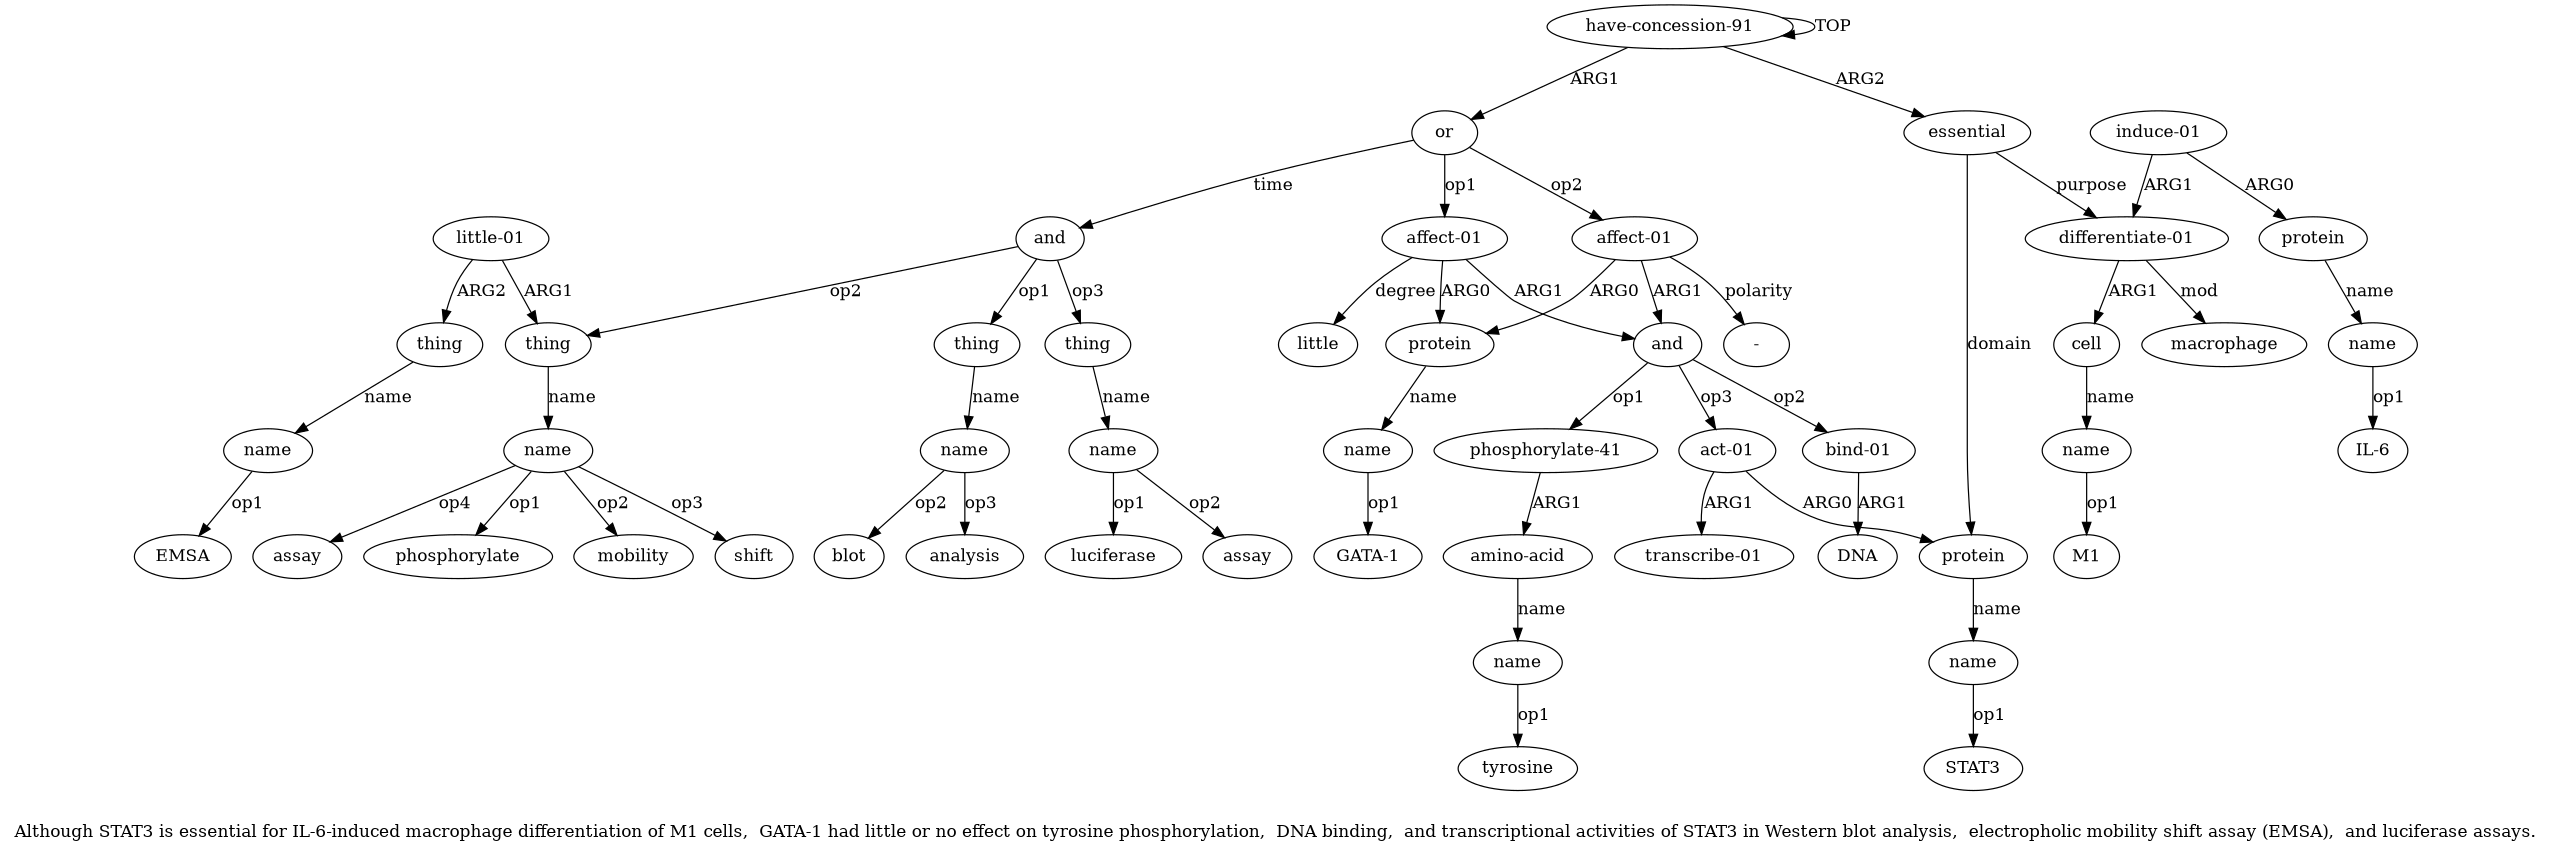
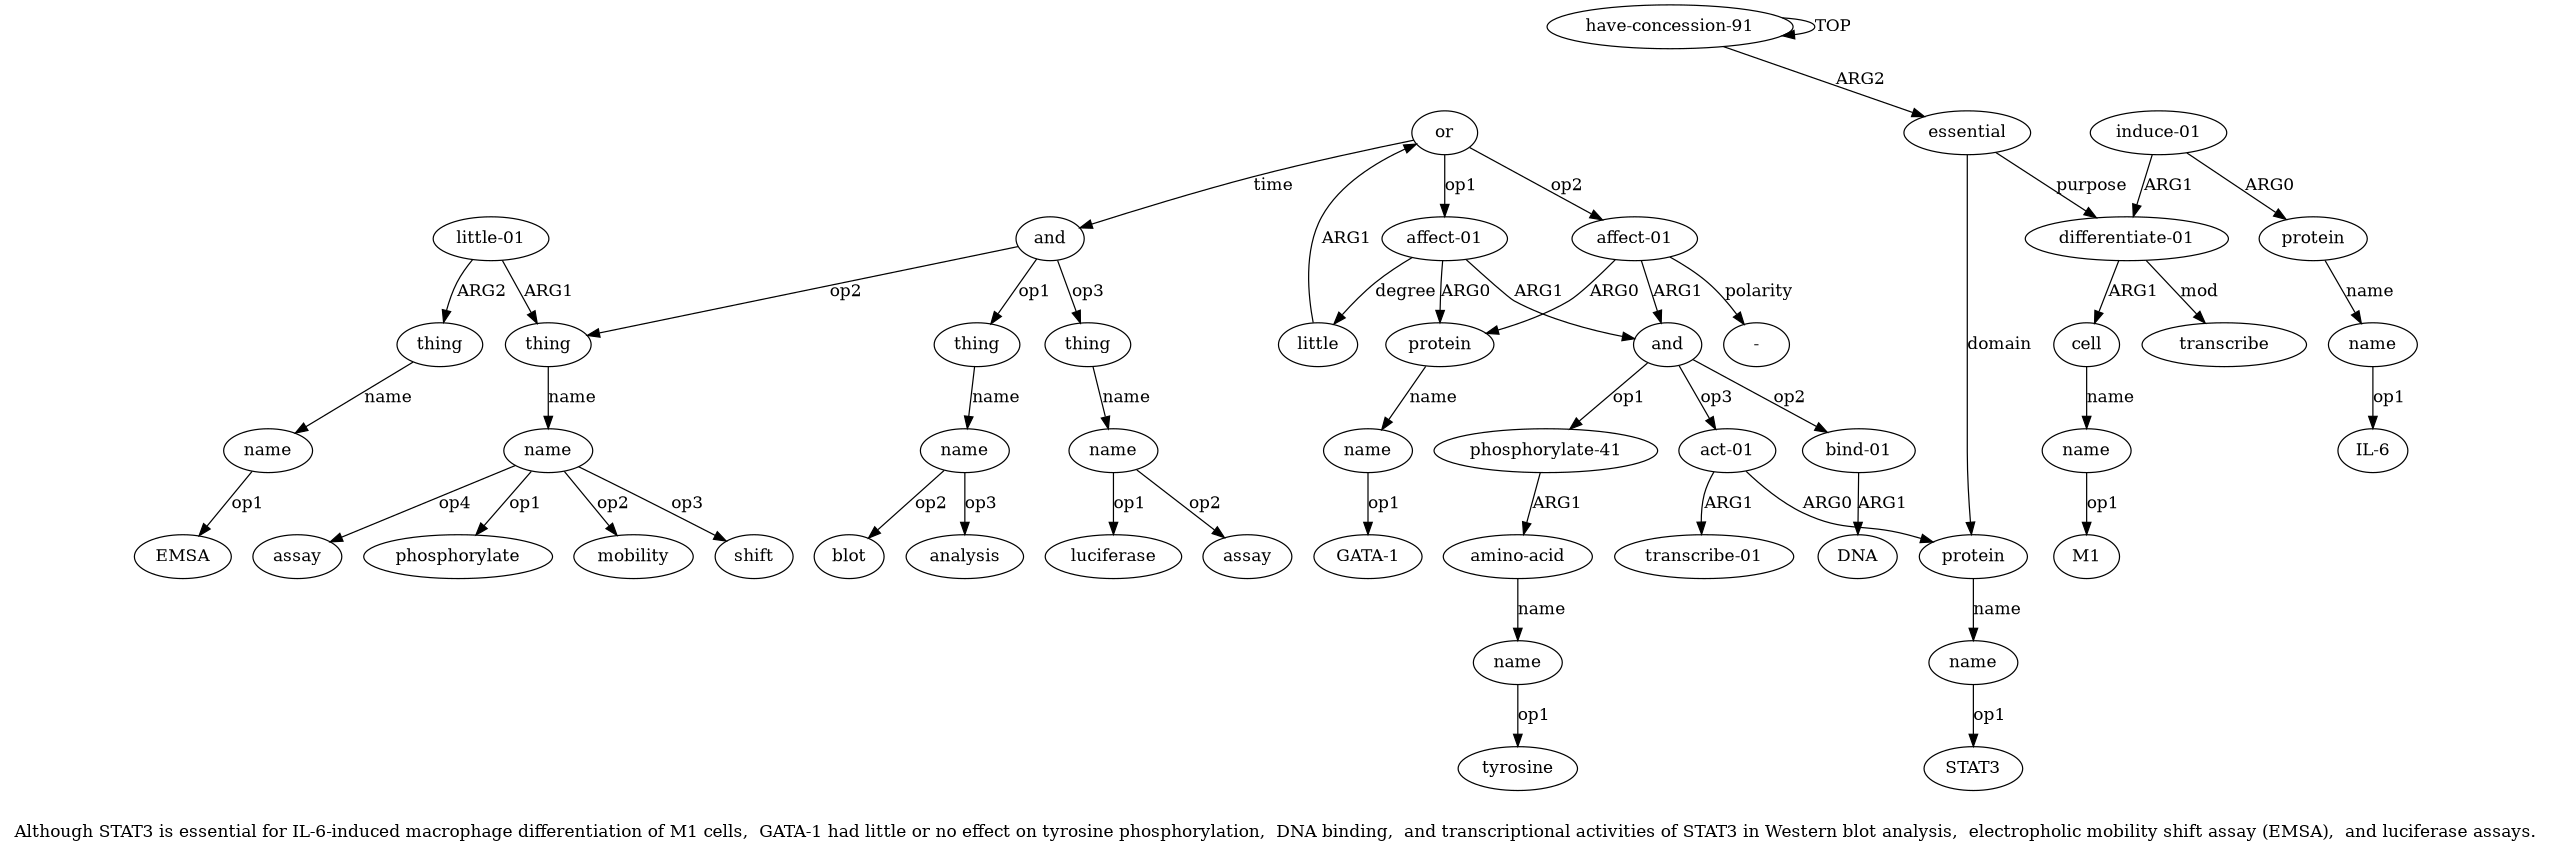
(1555, 81) -> (1322, 216)
(2224, 345) -> (2224, 345)
